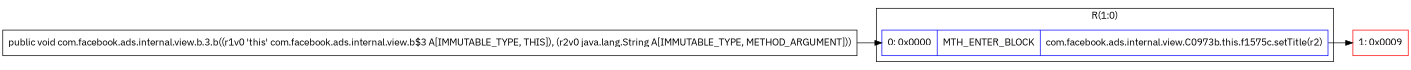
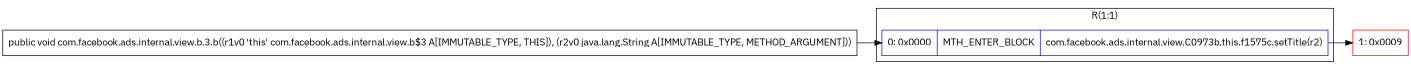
(1105, 16) -> (1105, 16)
